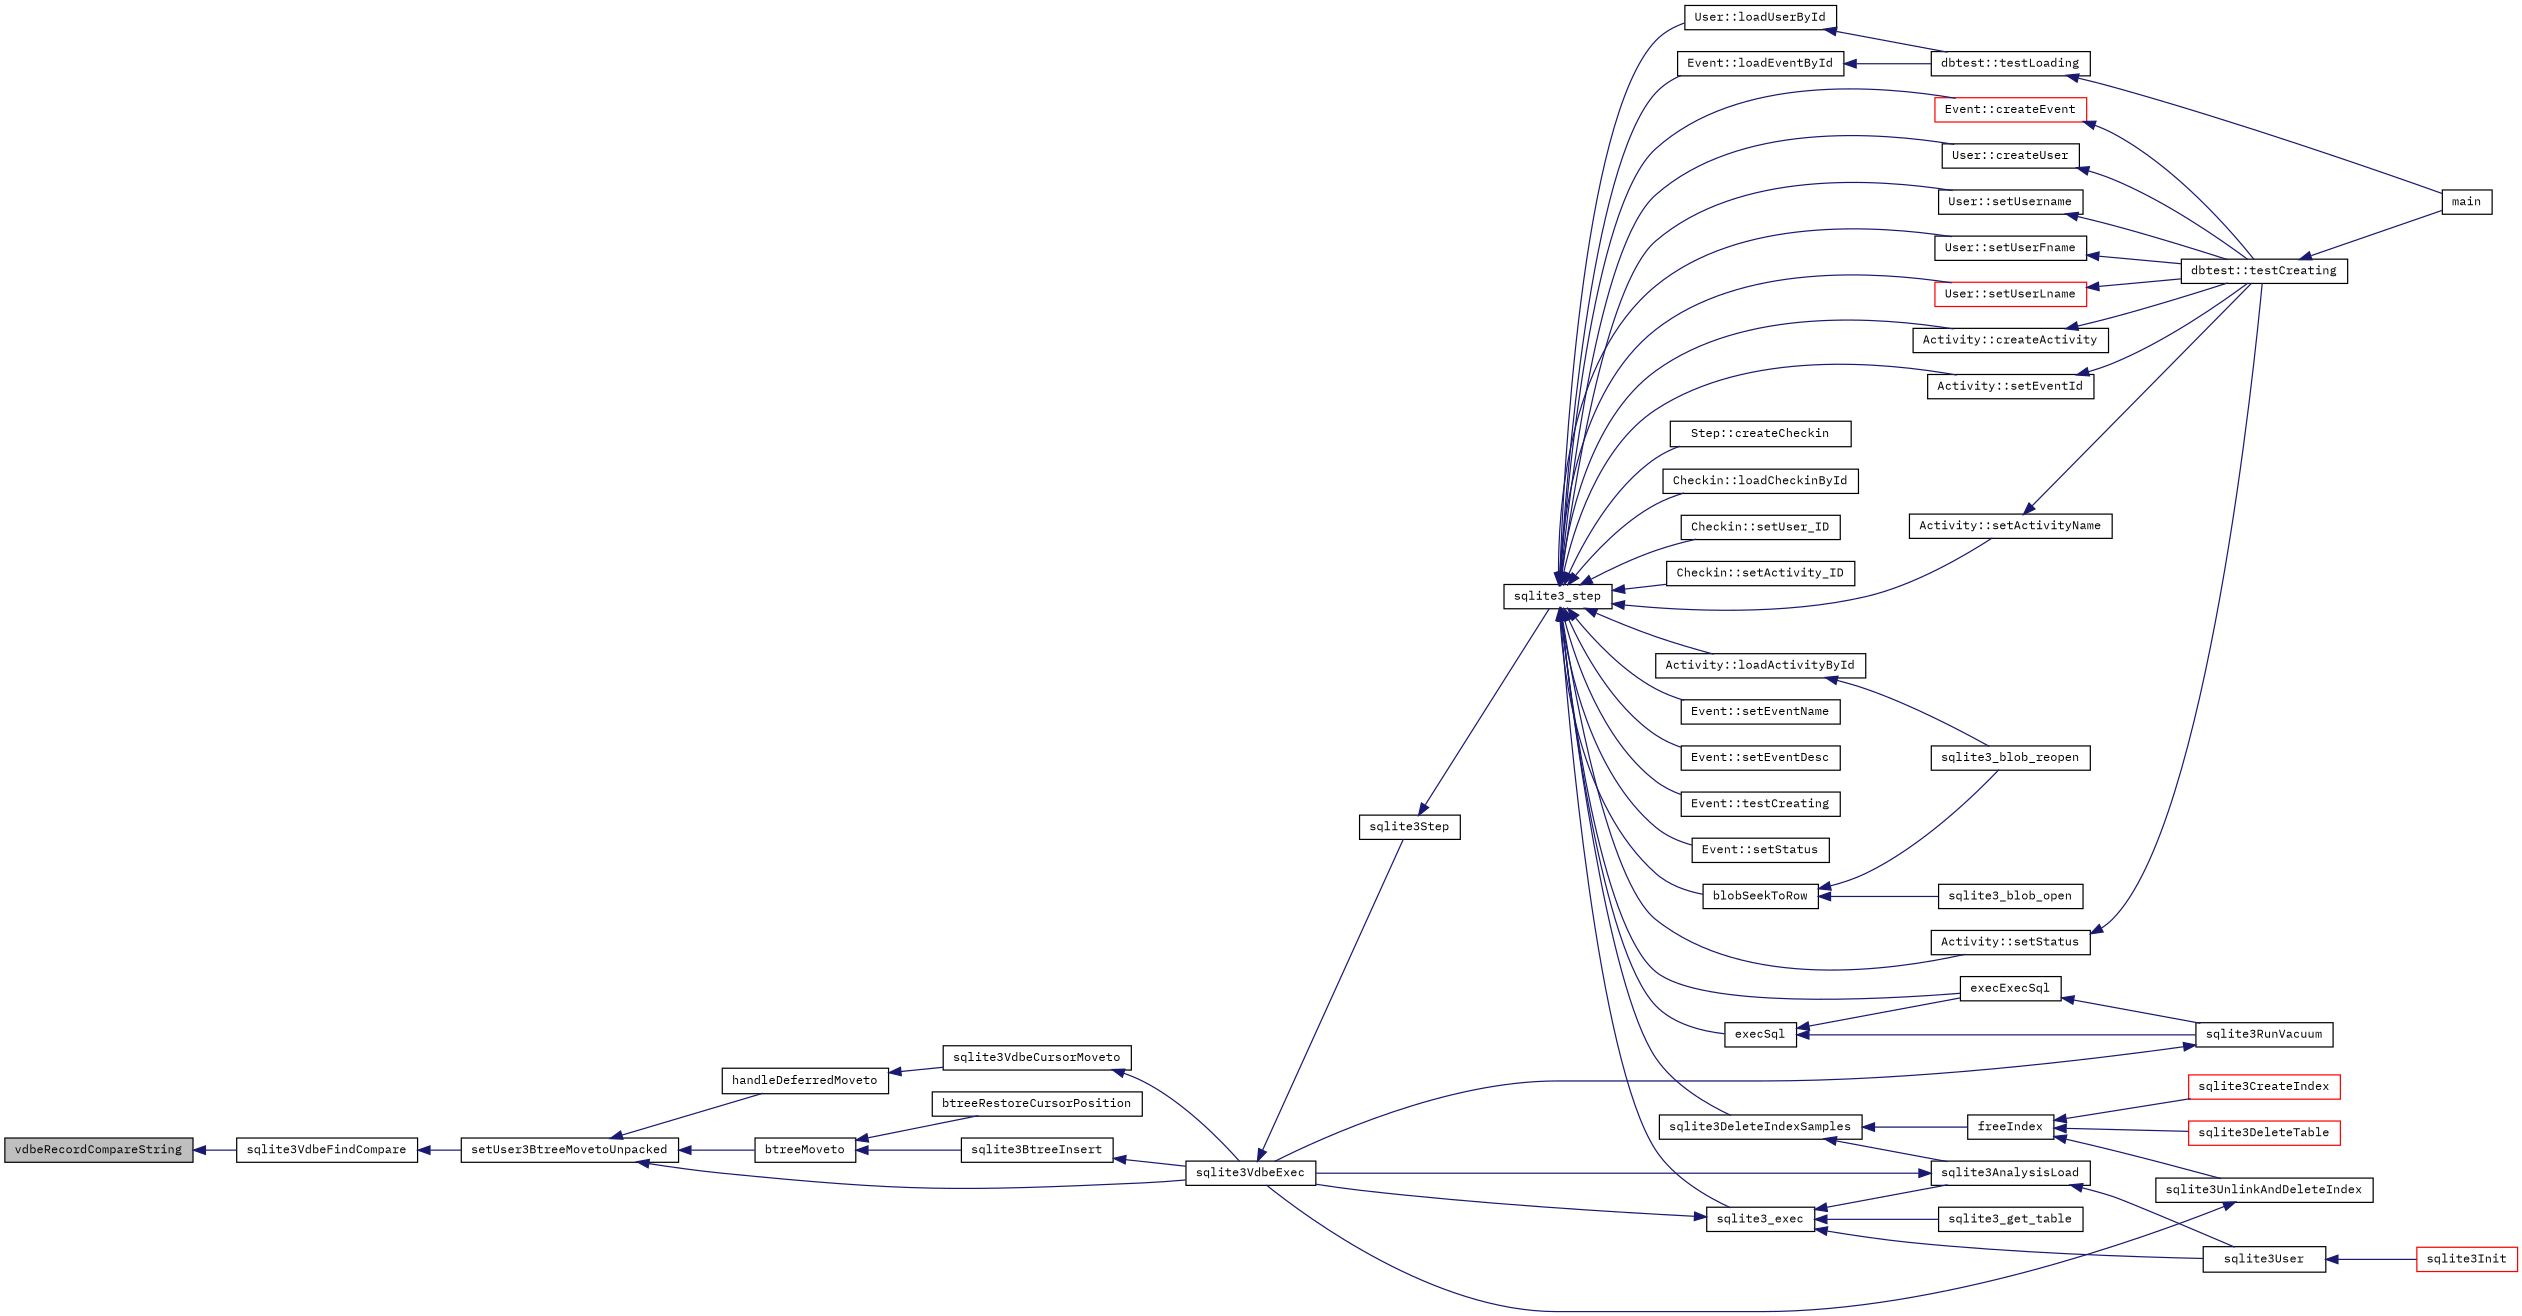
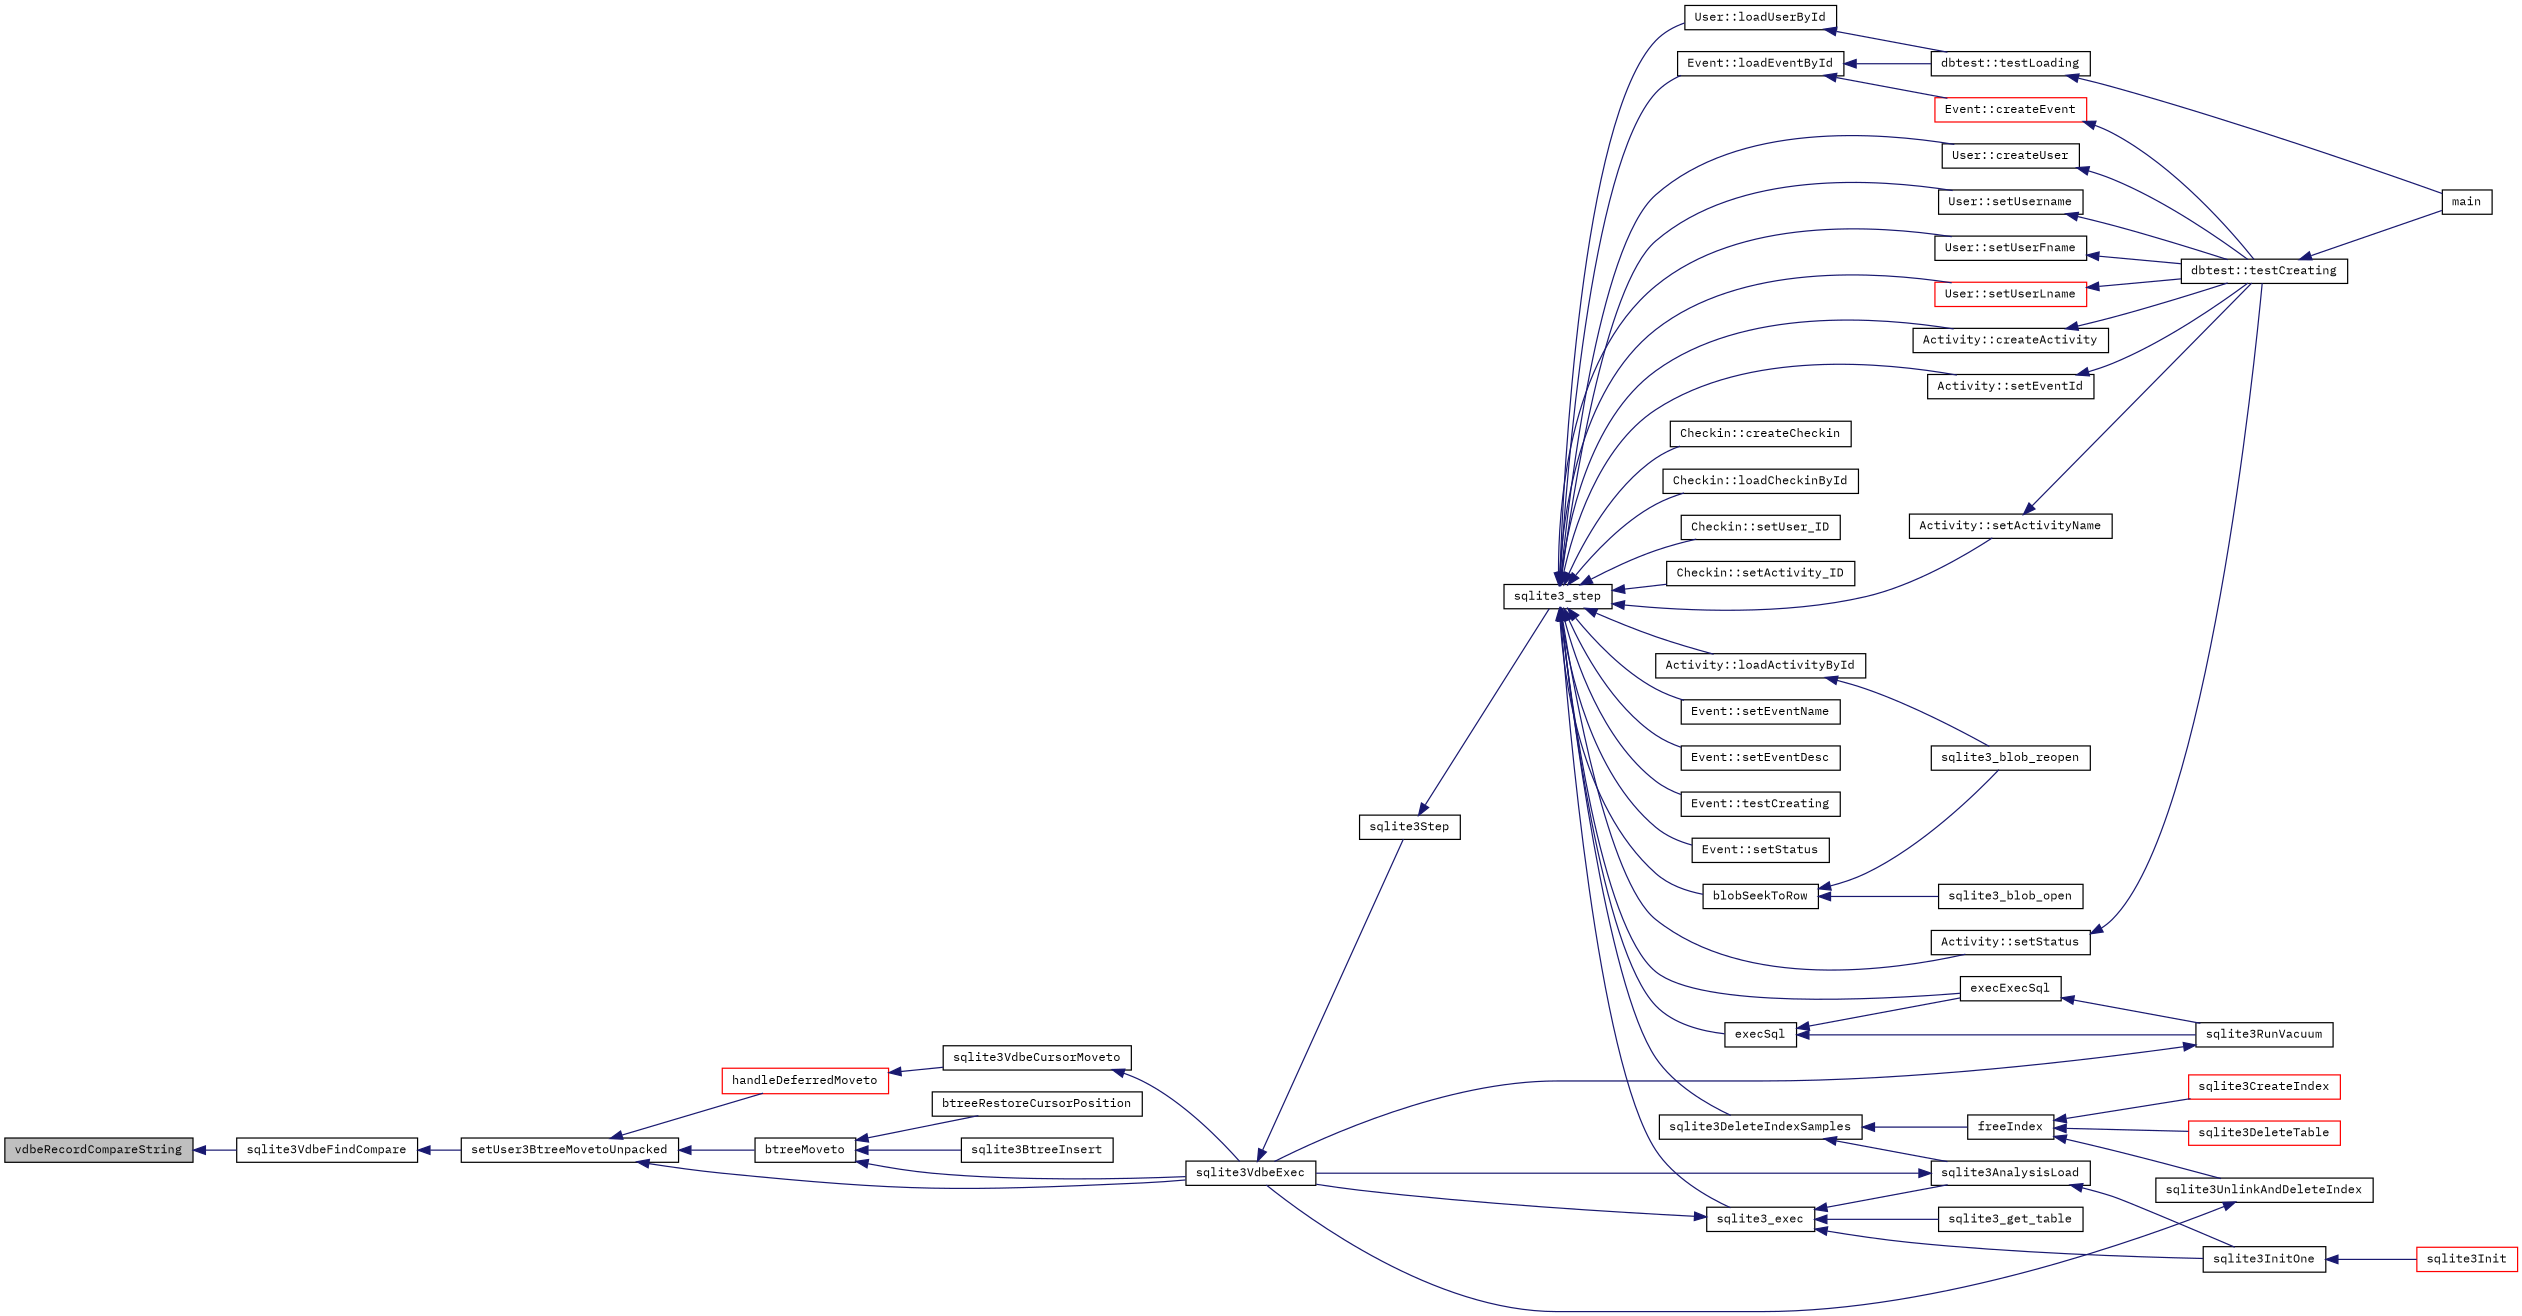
(1625, 203) -> (1892, 88)
(1761, 434) -> (1761, 434)
(805, 1081) -> (805, 1081)
(1156, 1163) -> (1027, 1178)
(2265, 1259) -> (2265, 1259)
